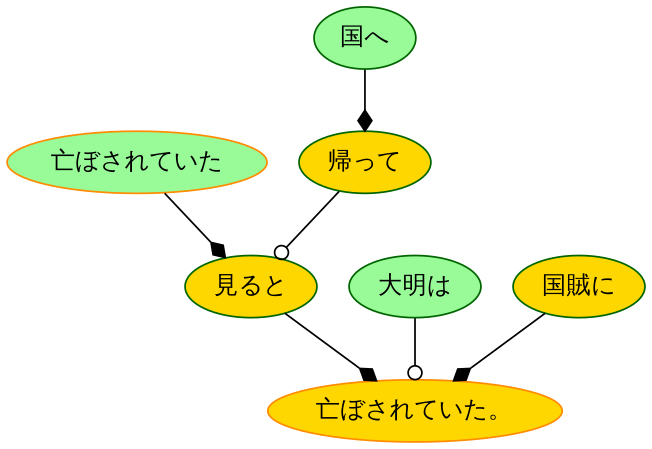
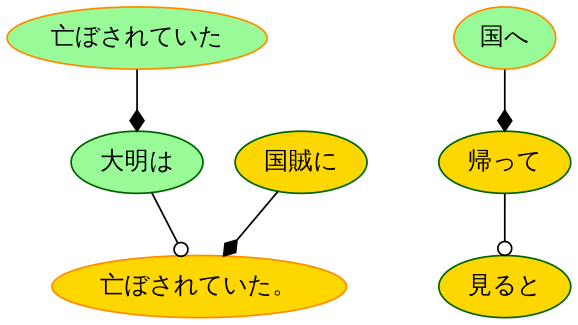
(365, 38) -> (505, 38)
(188, 218) -> (137, 90)
(322, 341) -> none
